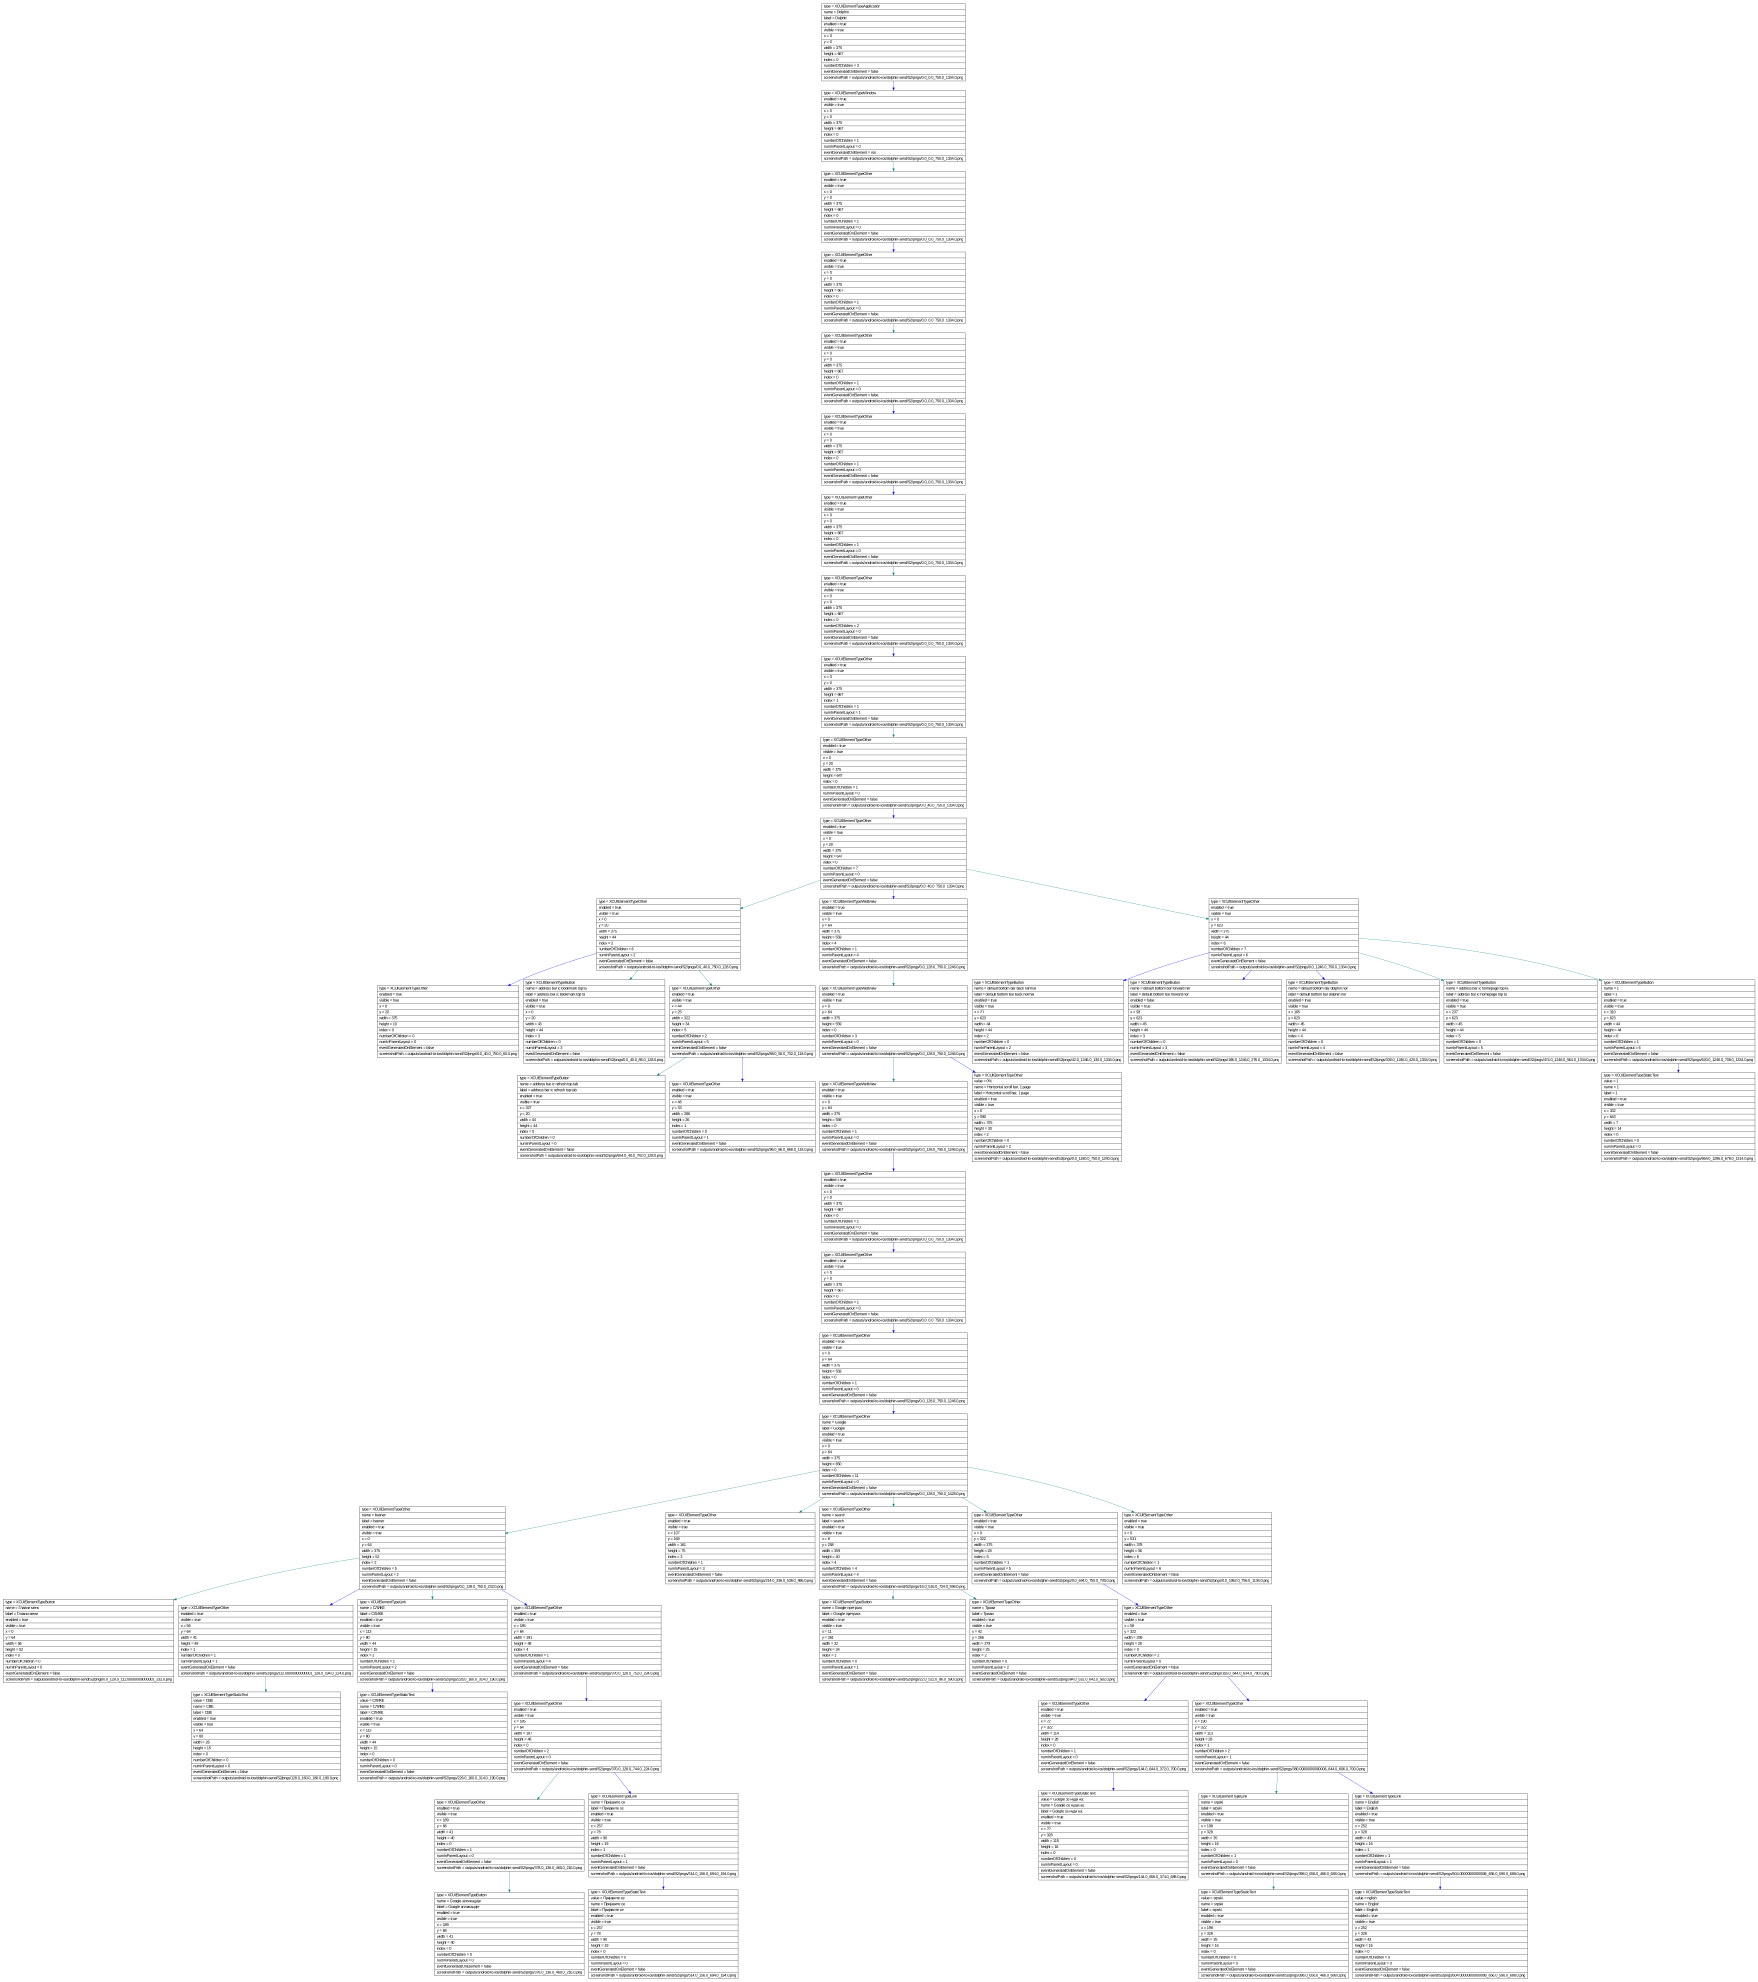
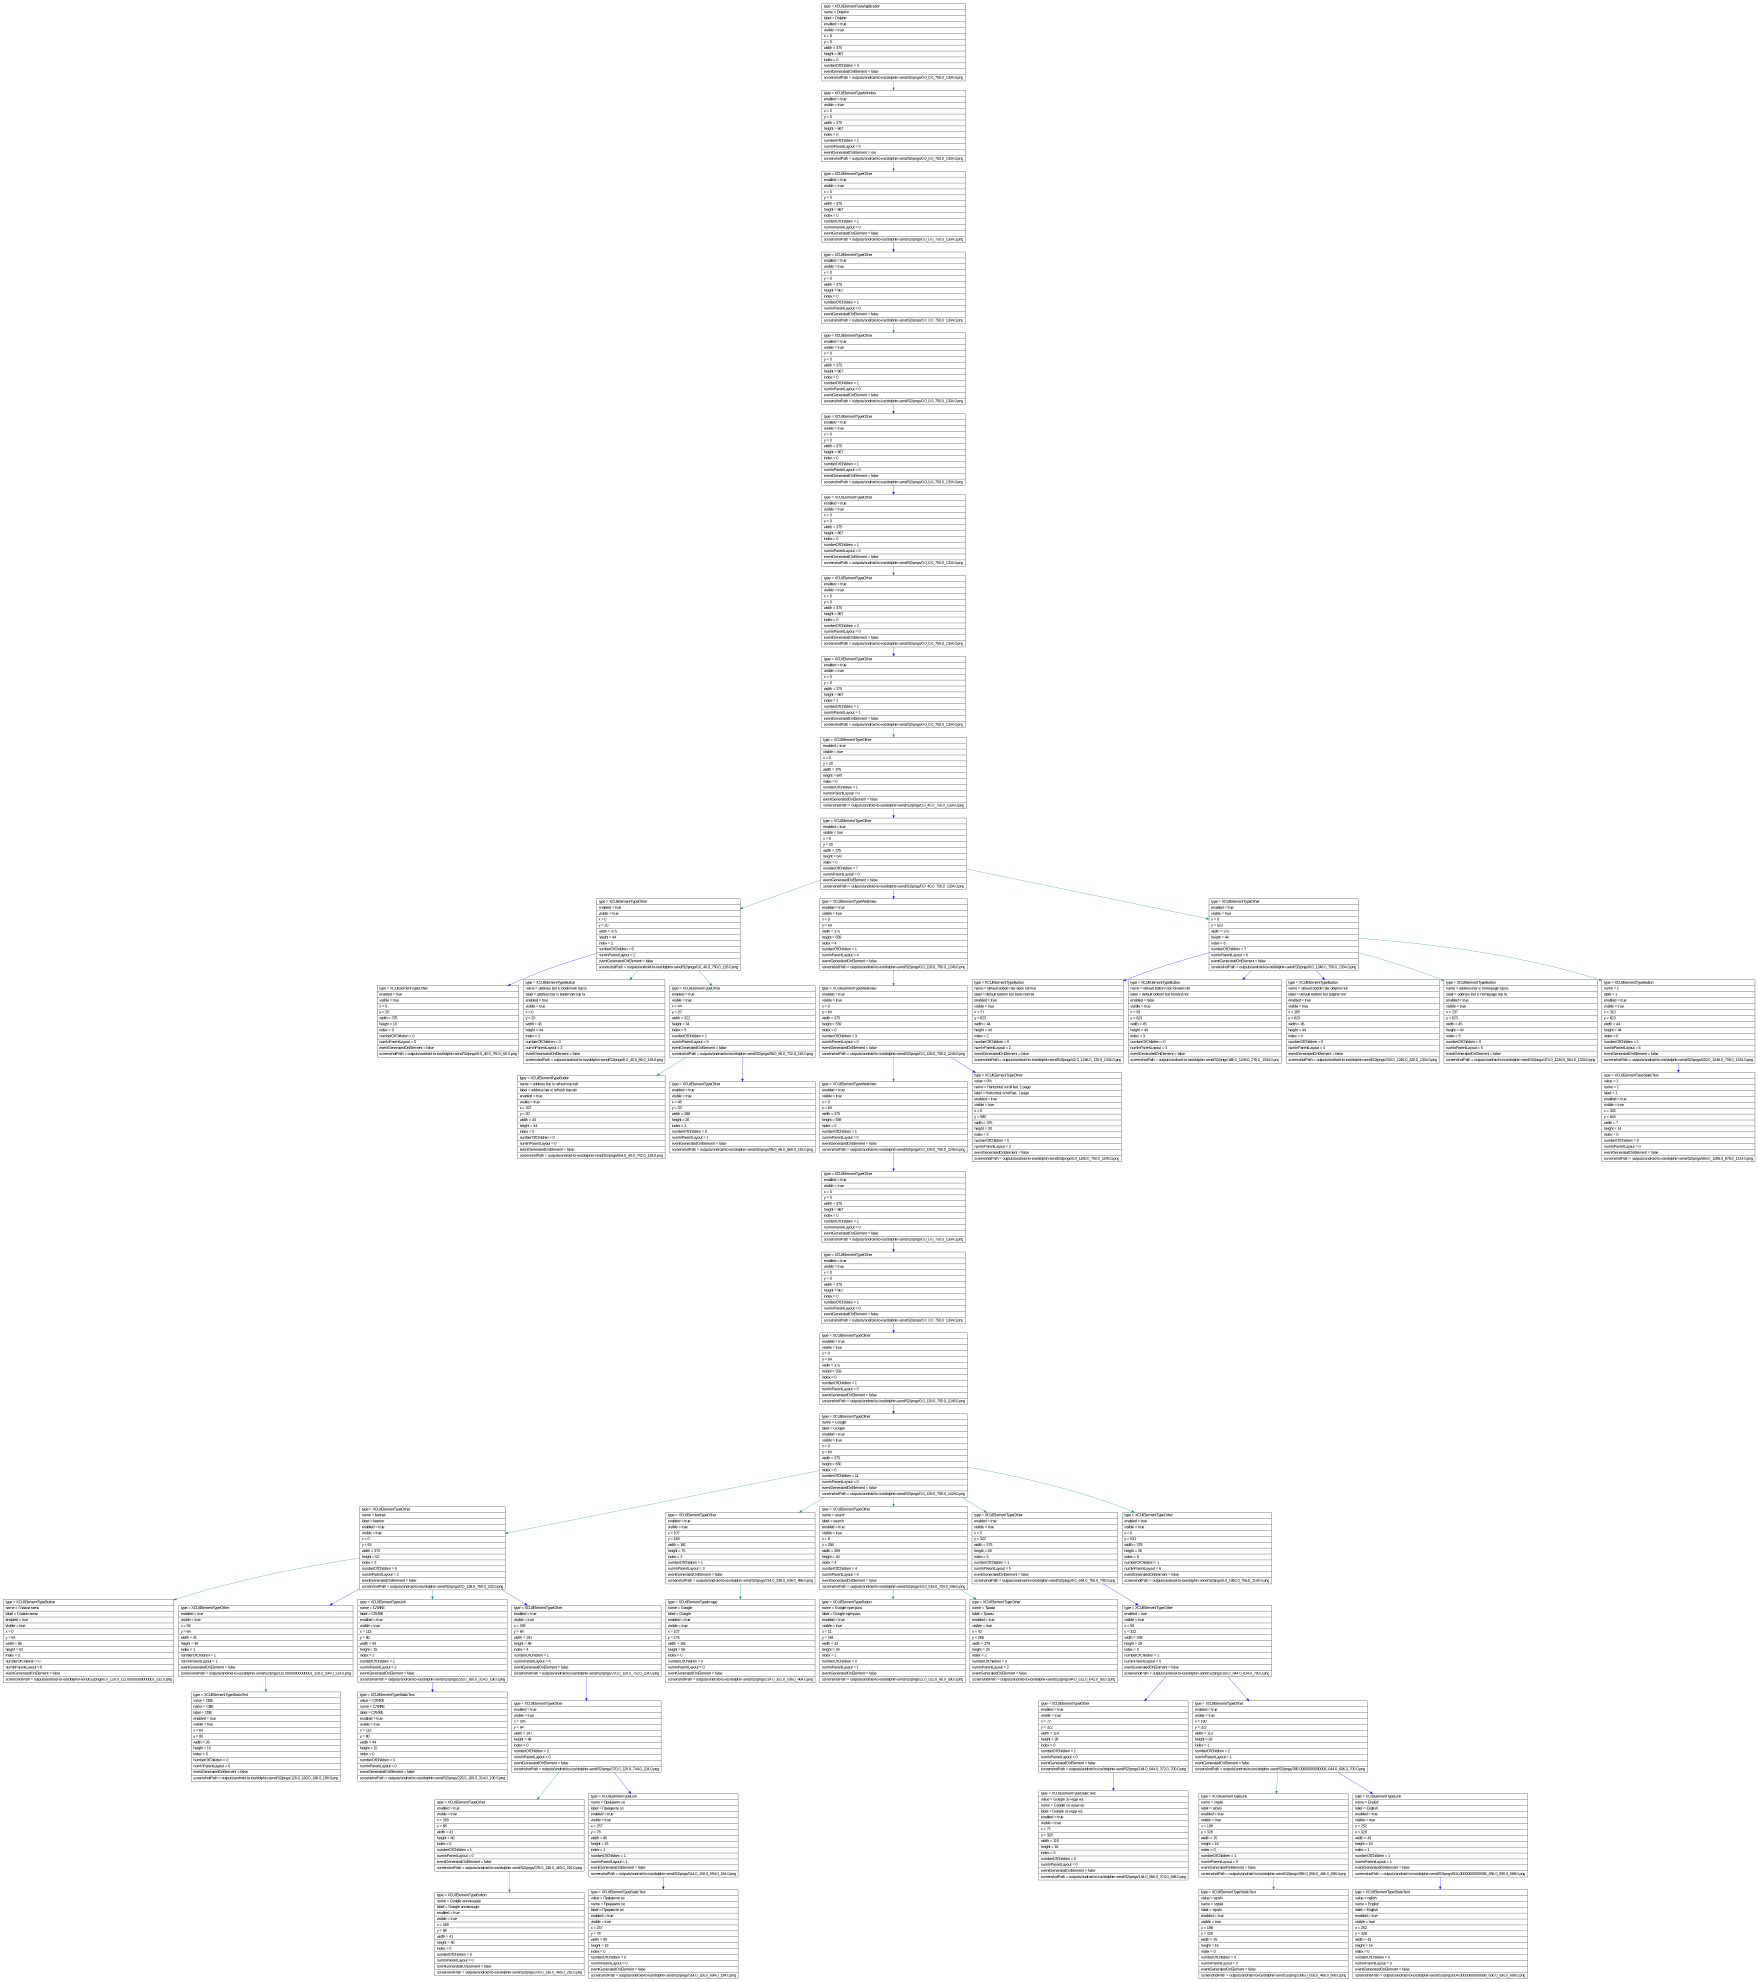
(894, 84) -> (894, 84)
none -> (740, 1641)
